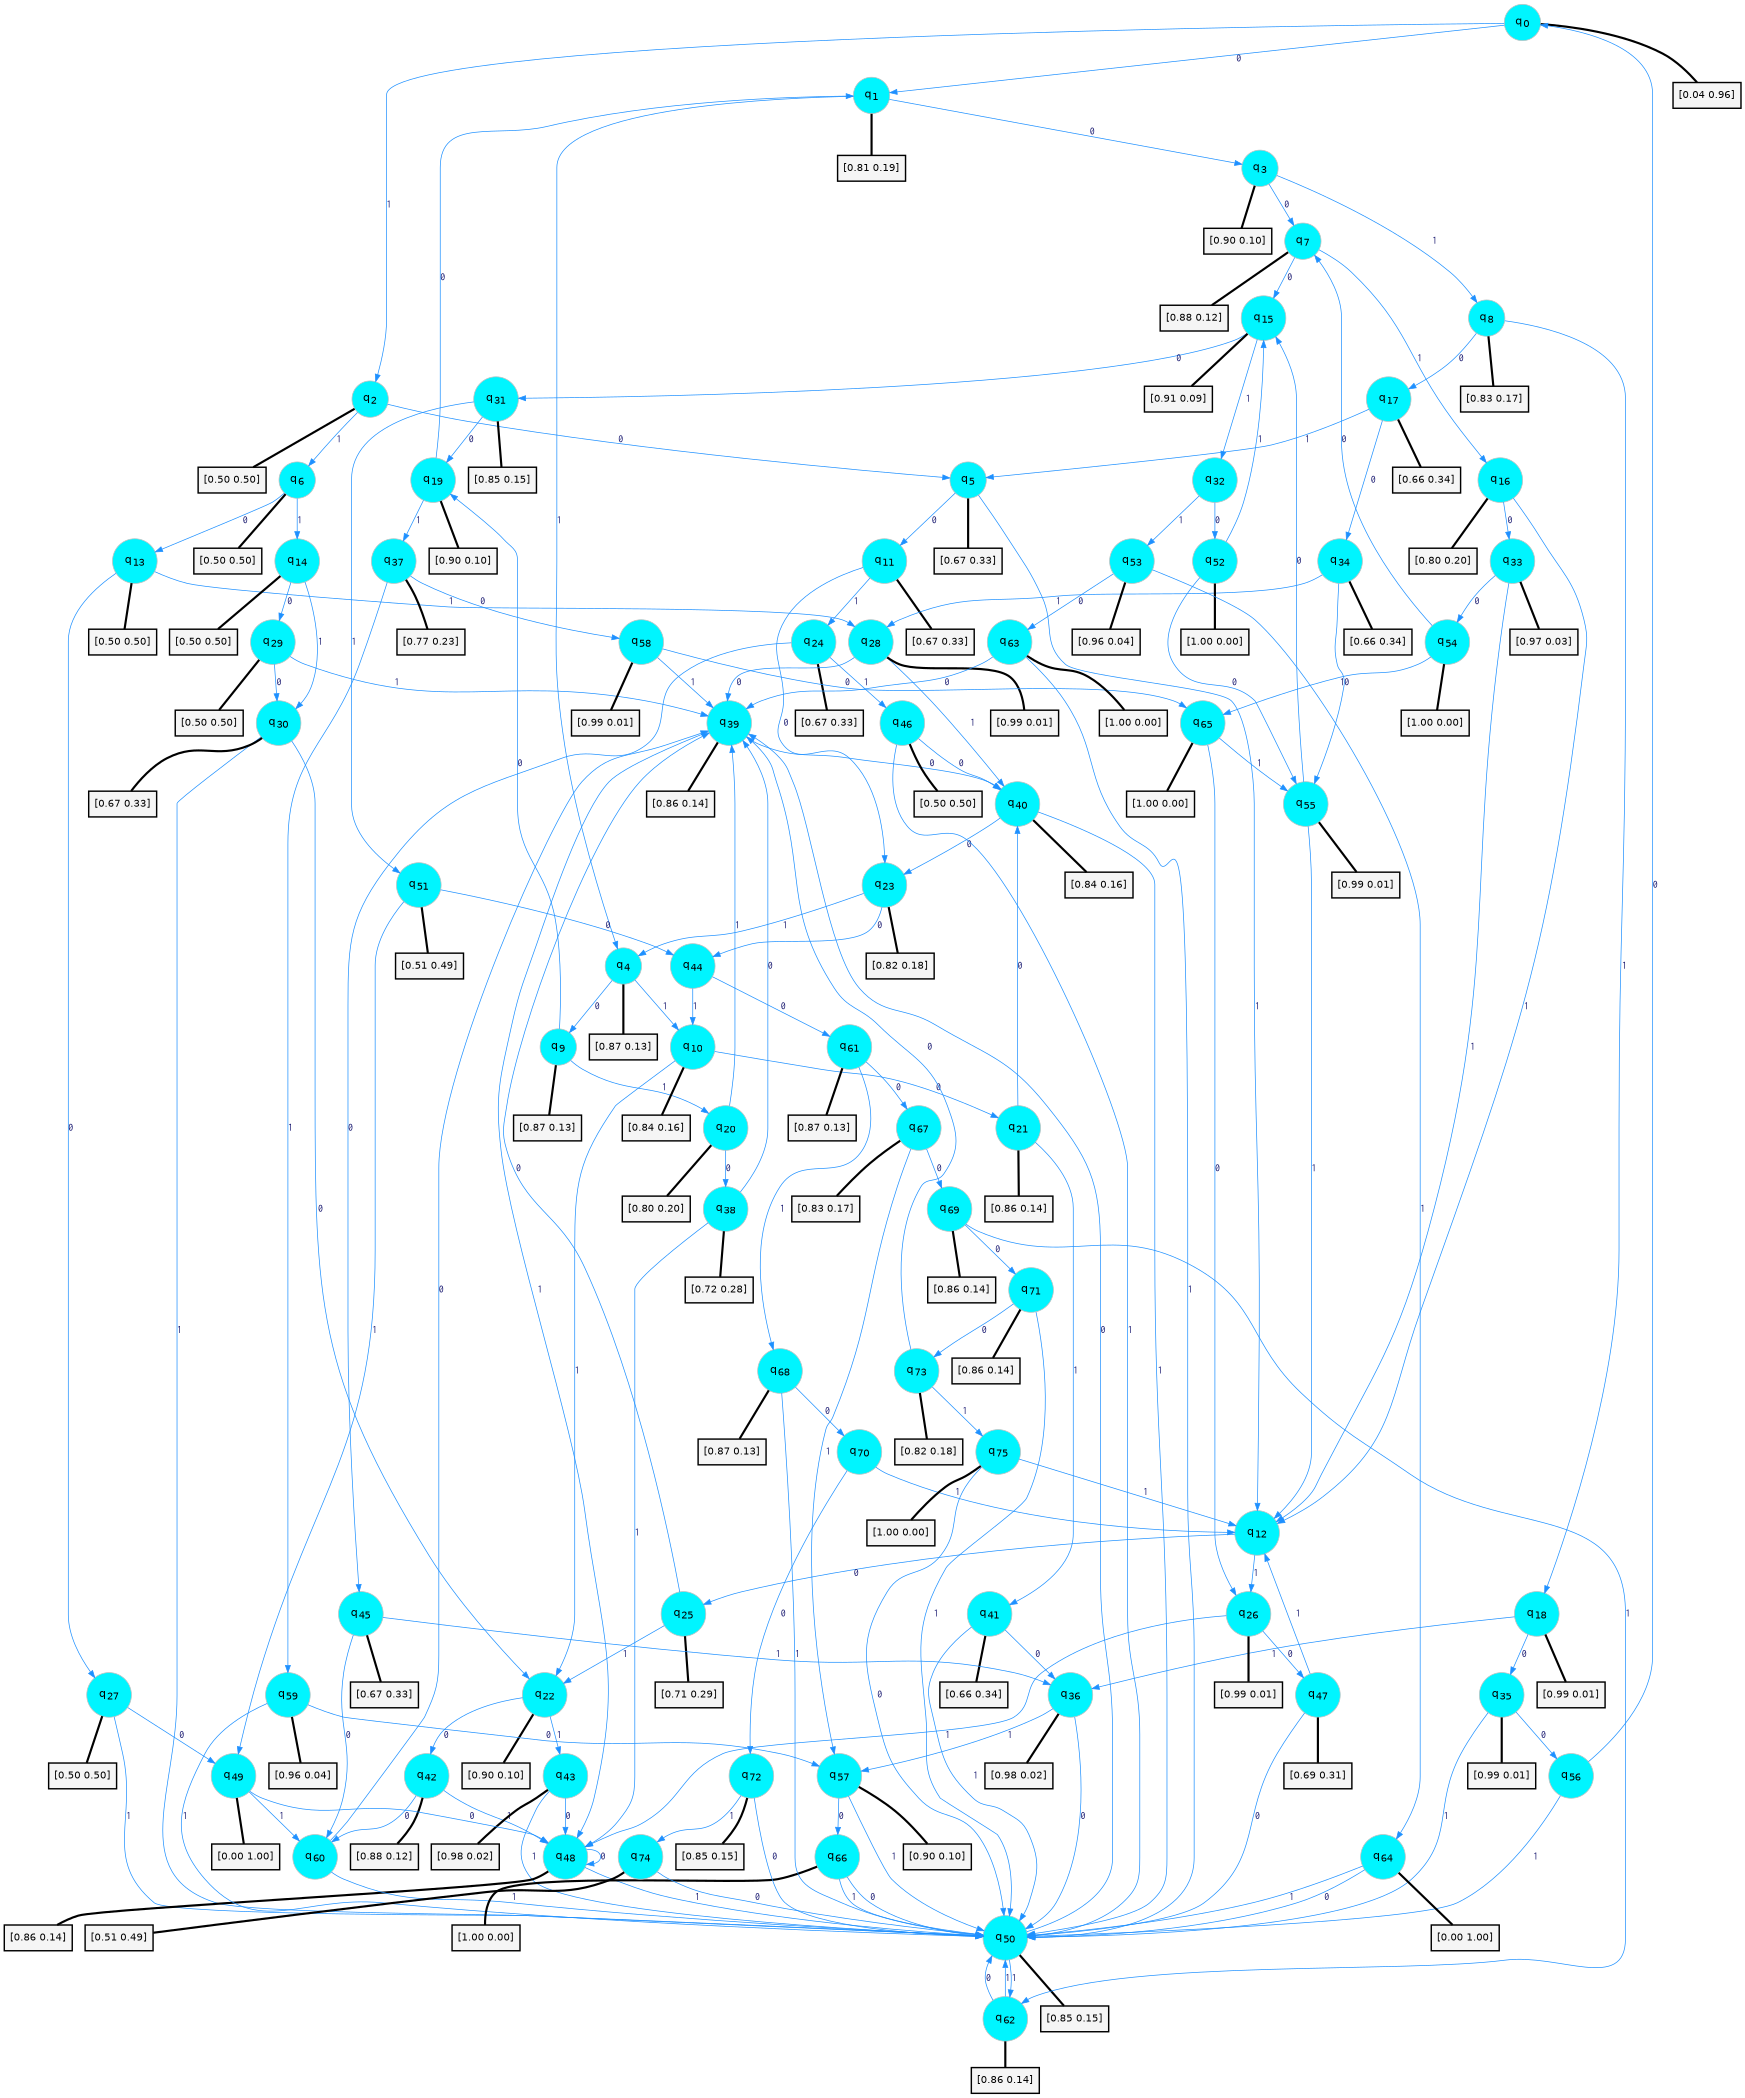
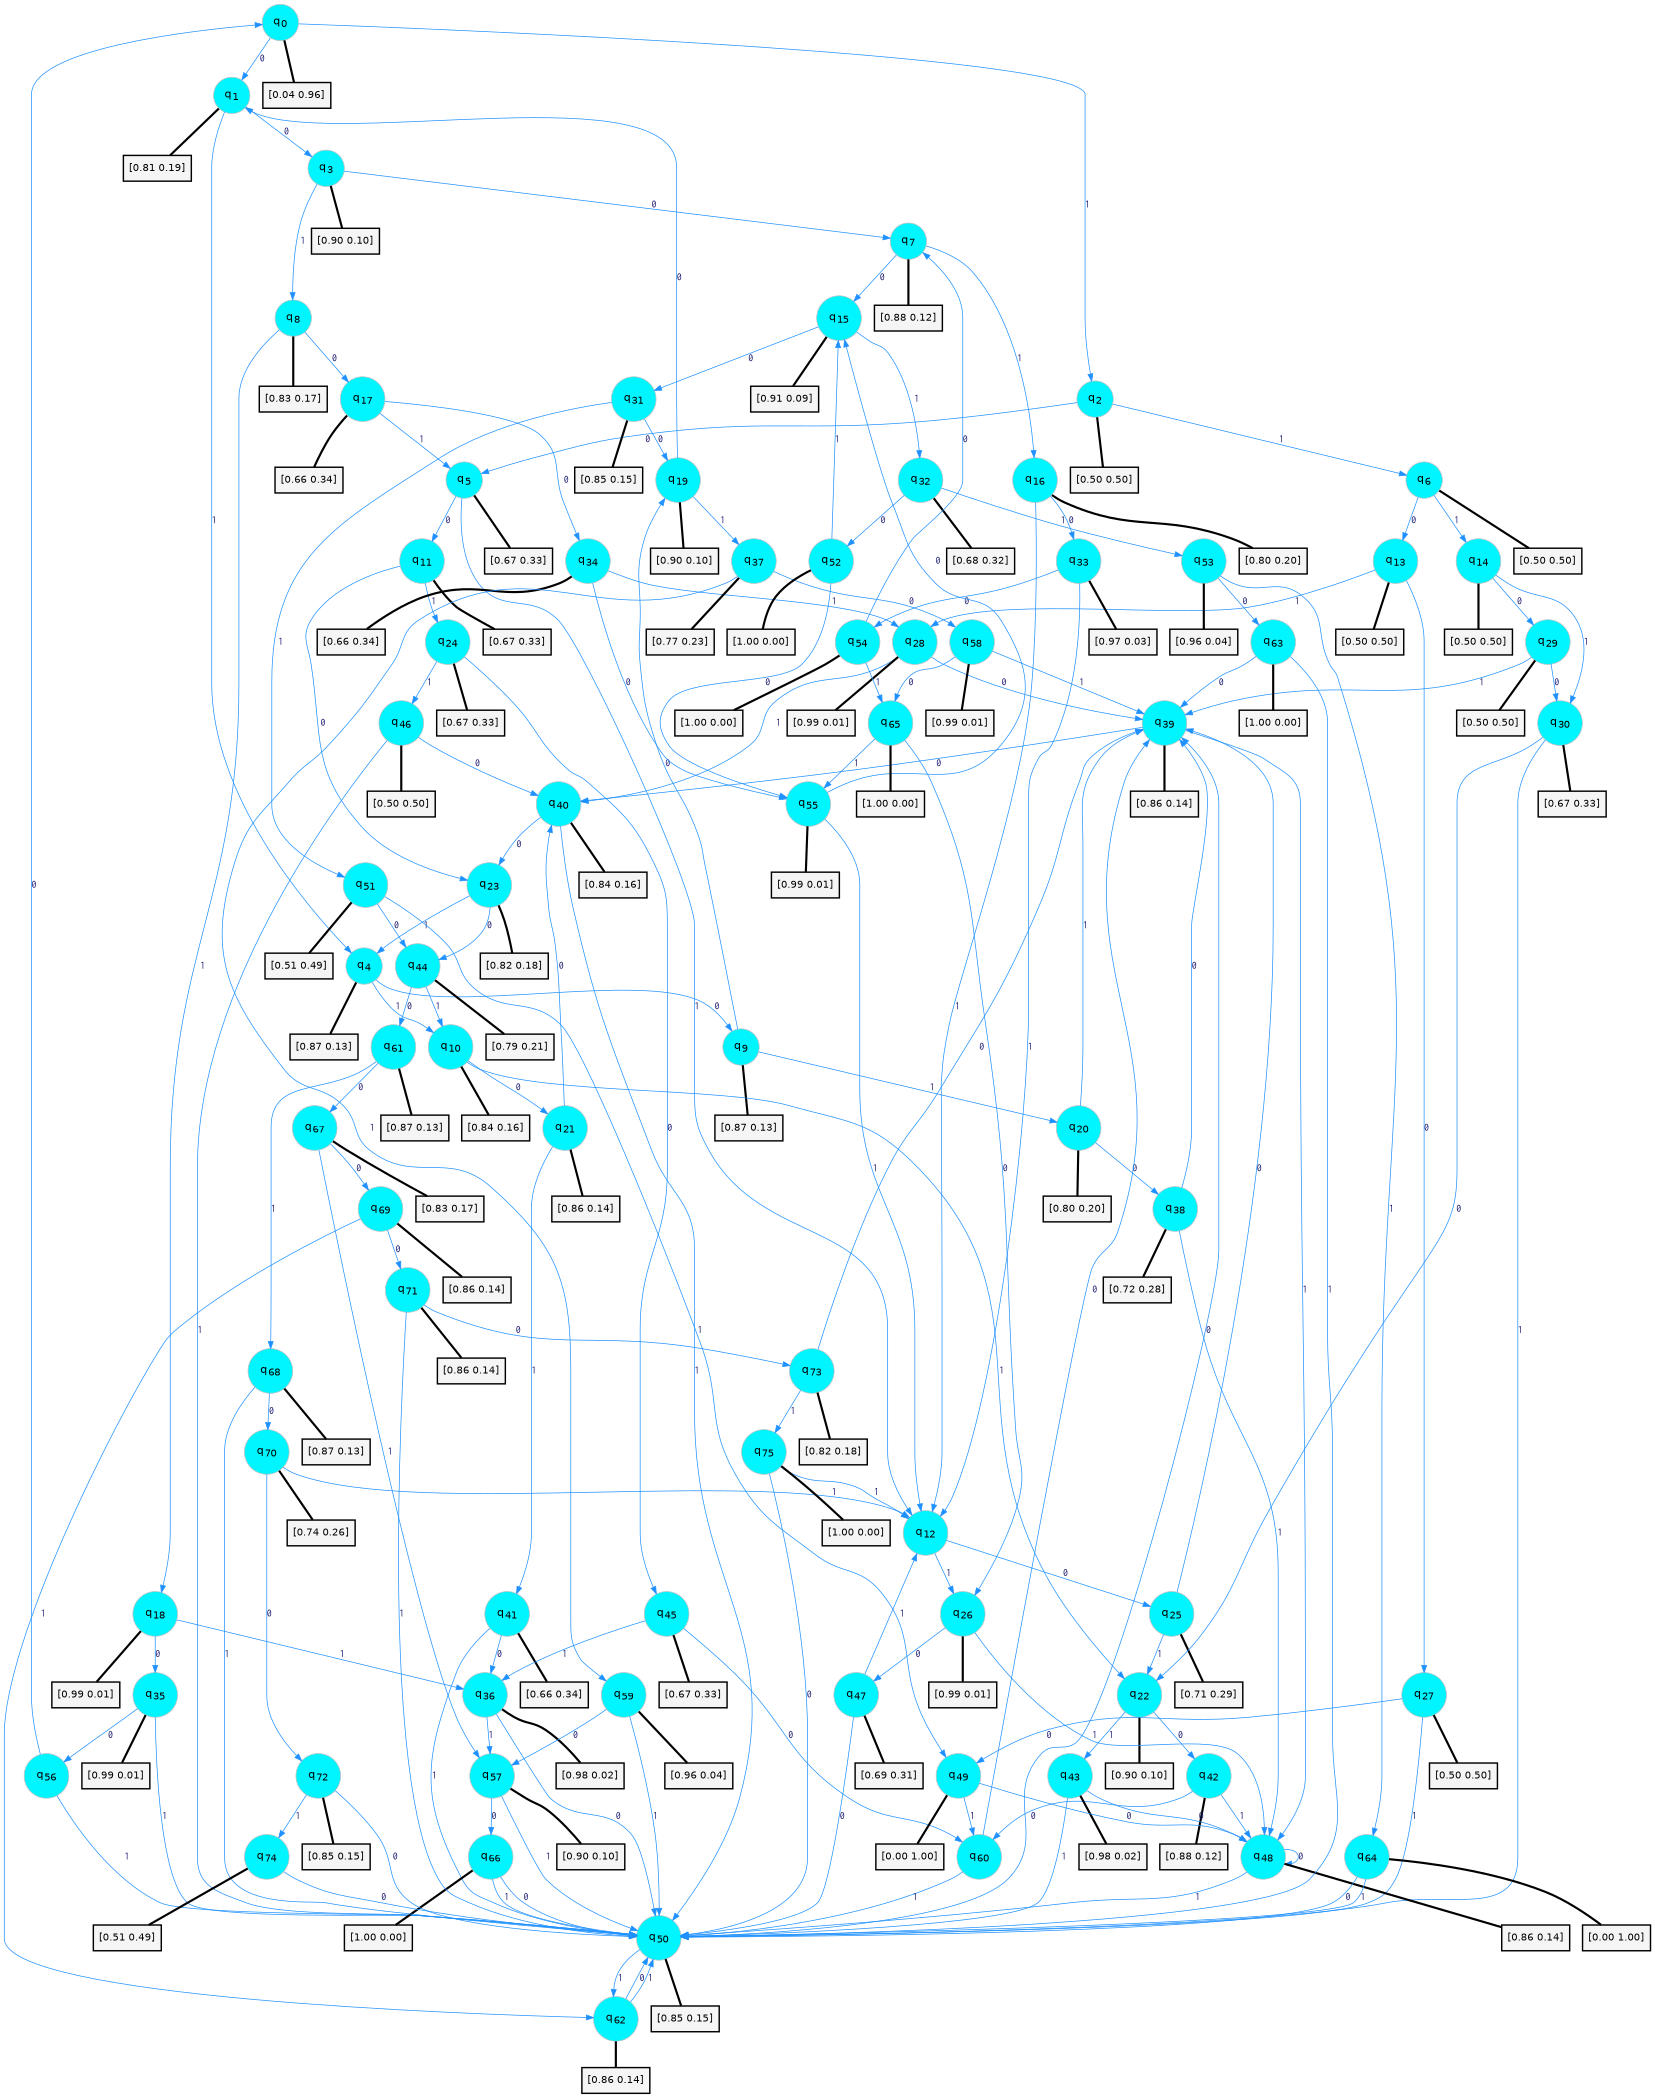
none -> (981, 561)
none -> (520, 1047)
none -> (321, 1533)
